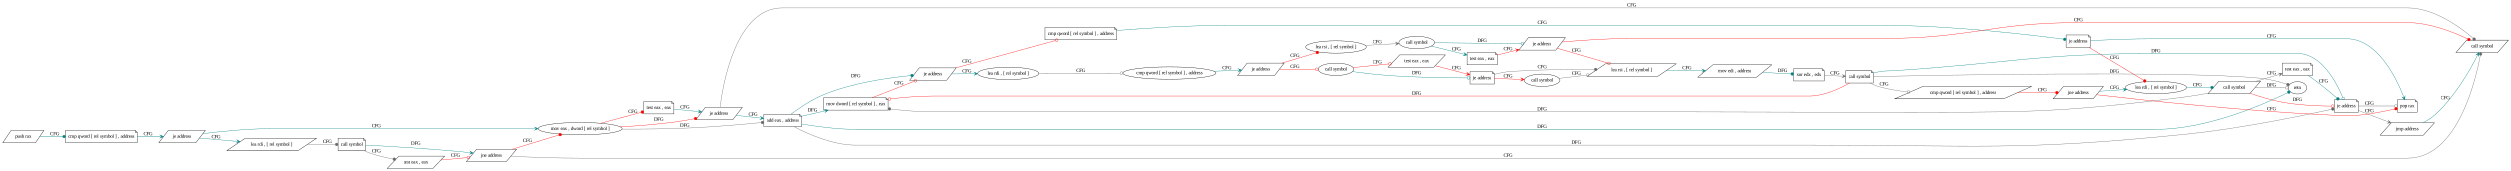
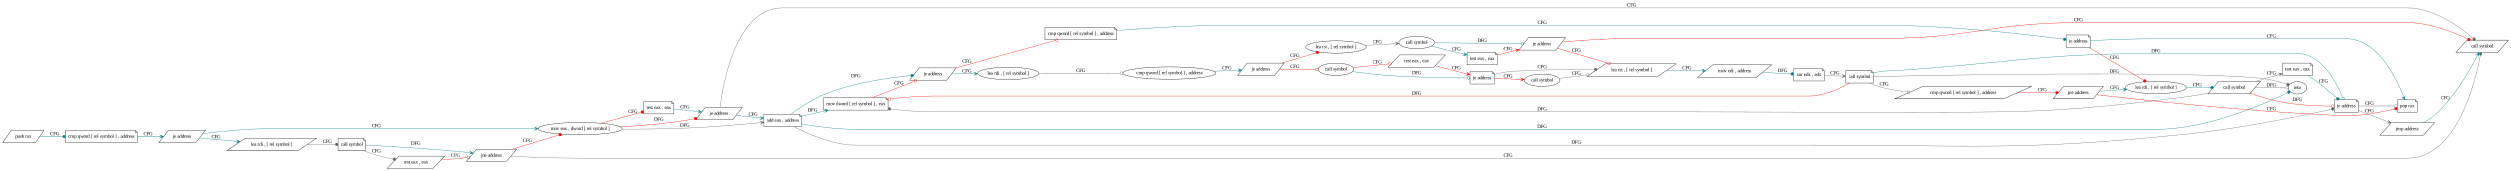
(692, 128) -> (691, 128)
